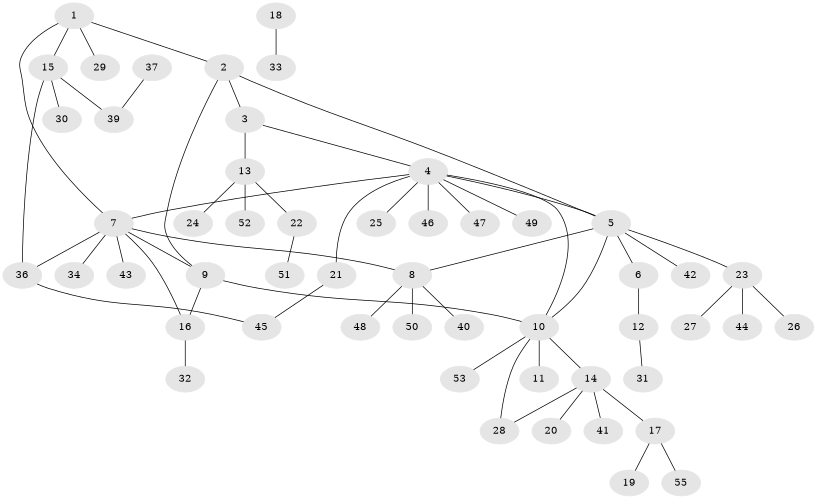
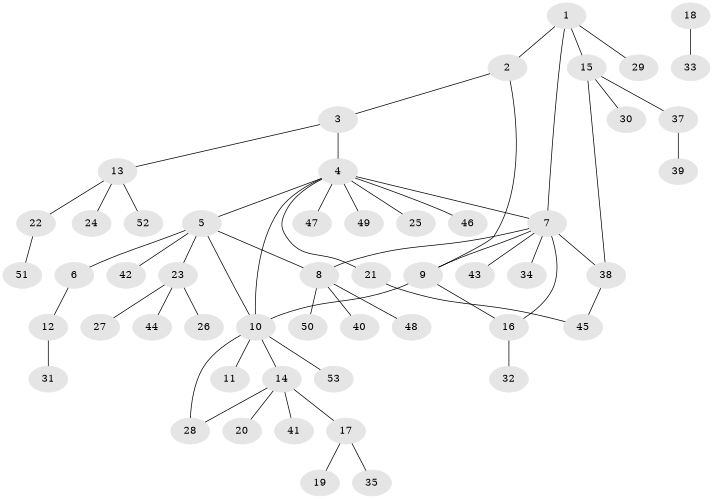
(81, 94) -> (632, 94)
(418, 145) -> none
(22, 275) -> (606, 275)
(681, 483) -> (372, 483)
